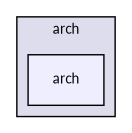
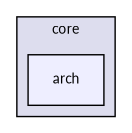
(66, 30) -> (66, 30)
